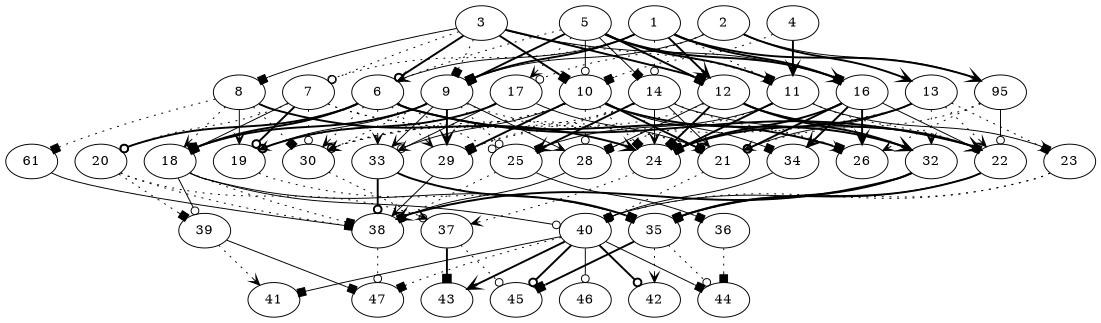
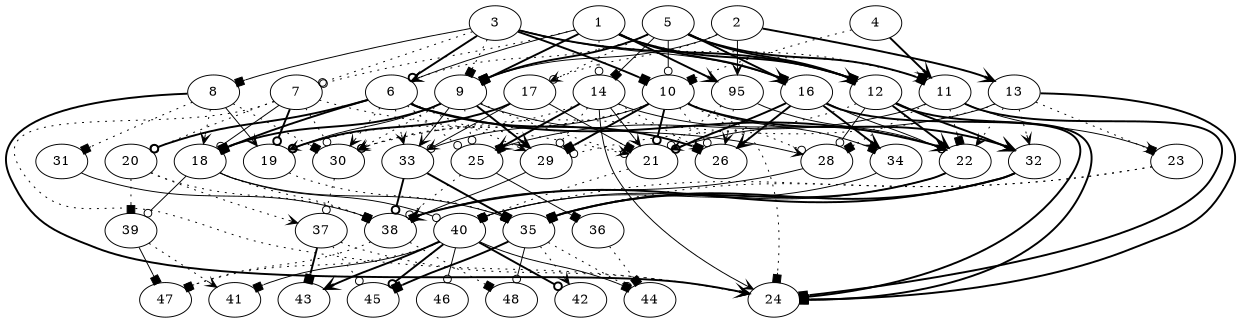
(32, 161) -> (62, 161)
(539, 205) -> (539, 273)
none -> (512, 300)
